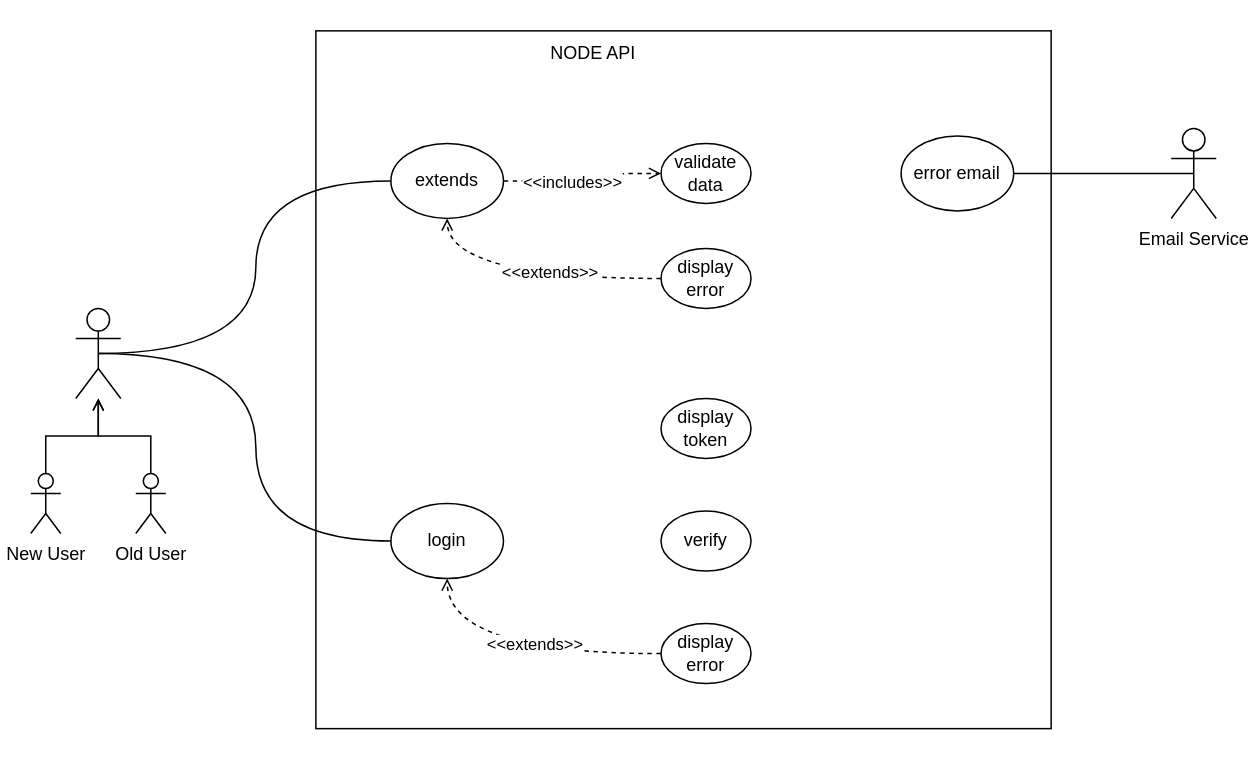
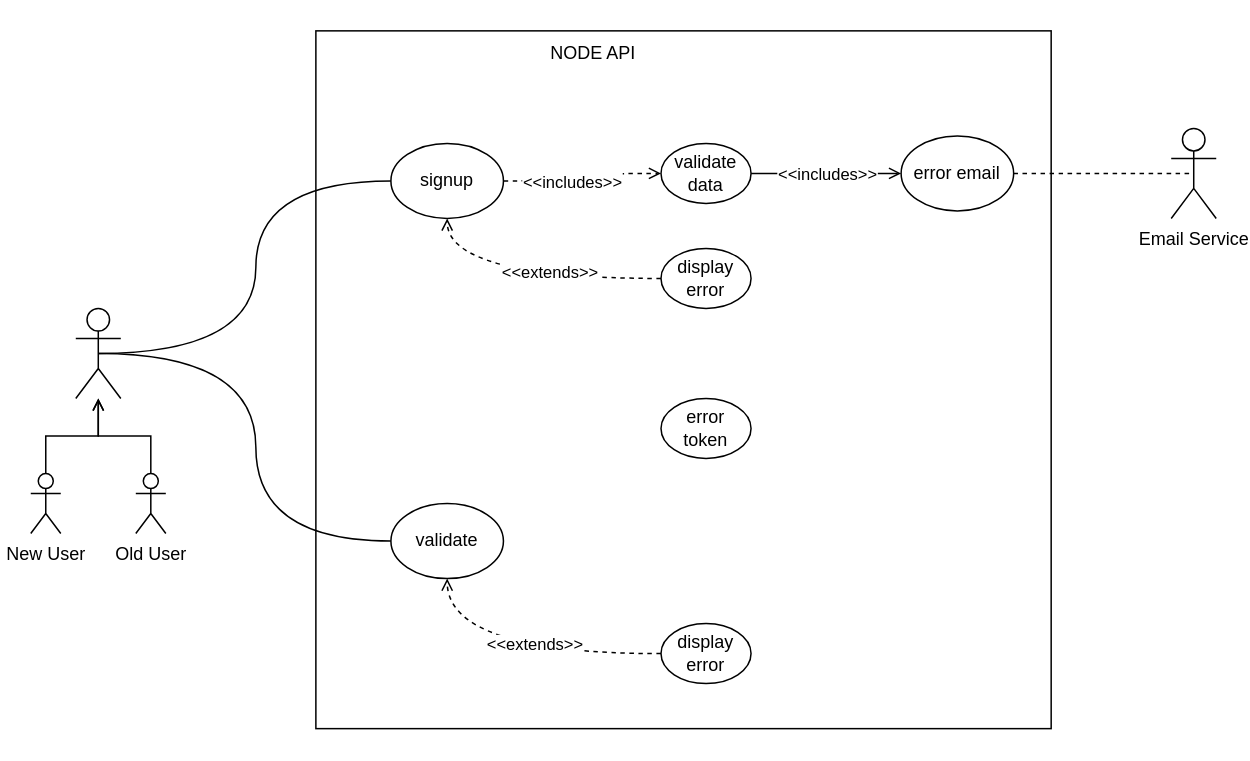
none -> (824, 173)
(1103, 173) -> (1103, 173)
(447, 181) -> (447, 181)
(706, 428) -> (706, 428)
(447, 541) -> (447, 541)
(706, 541) -> none
